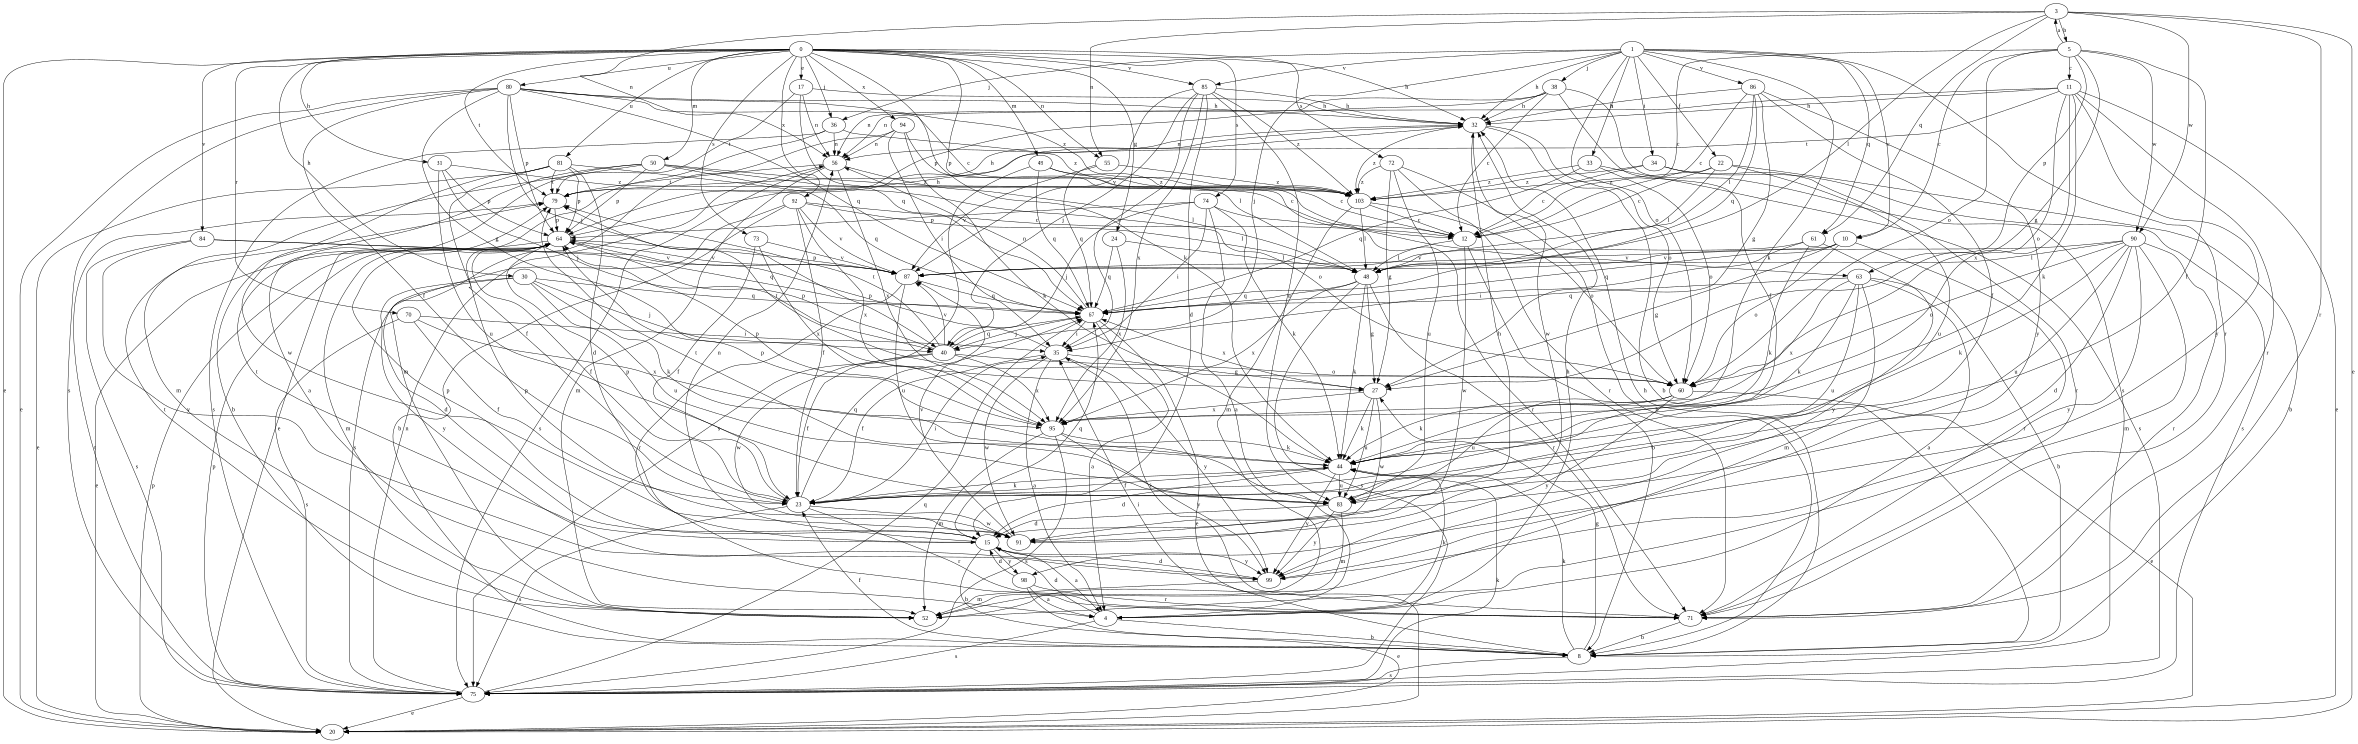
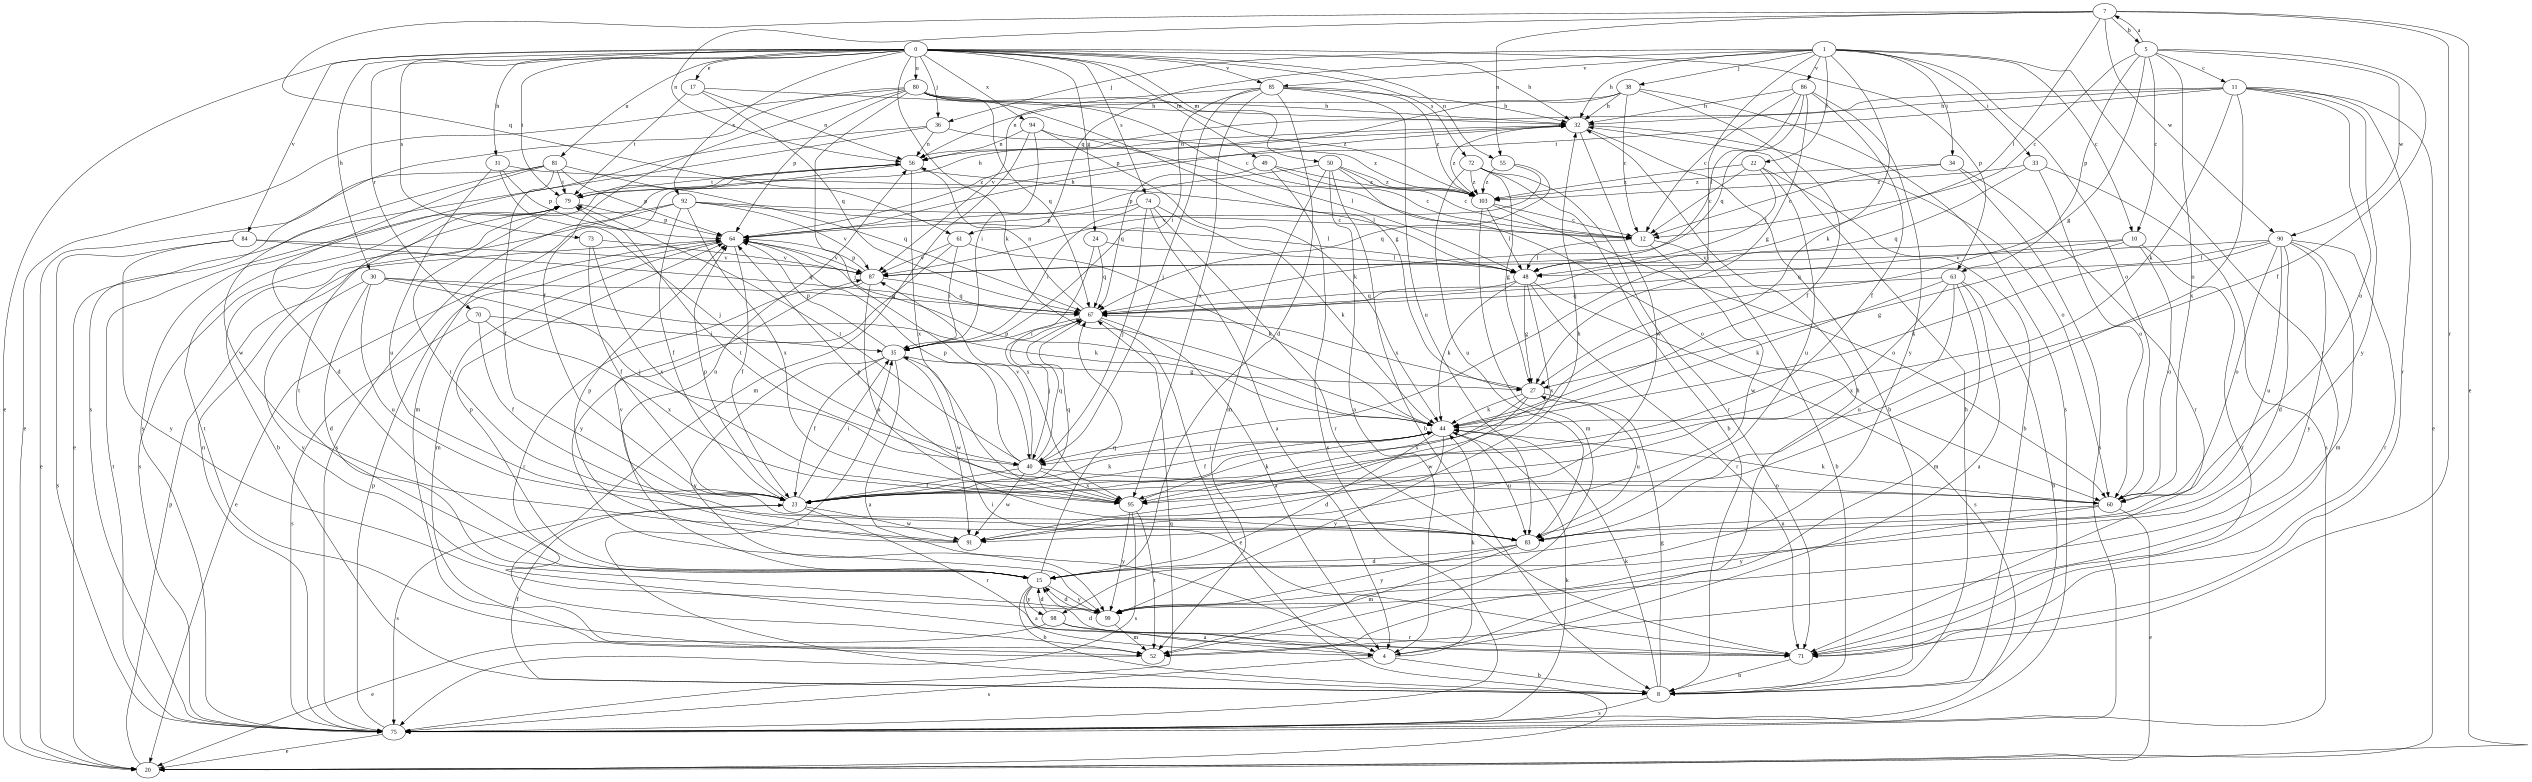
(2056, 11) -> (2105, 11)
none -> (1239, 443)
(941, 524) -> (1155, 580)
